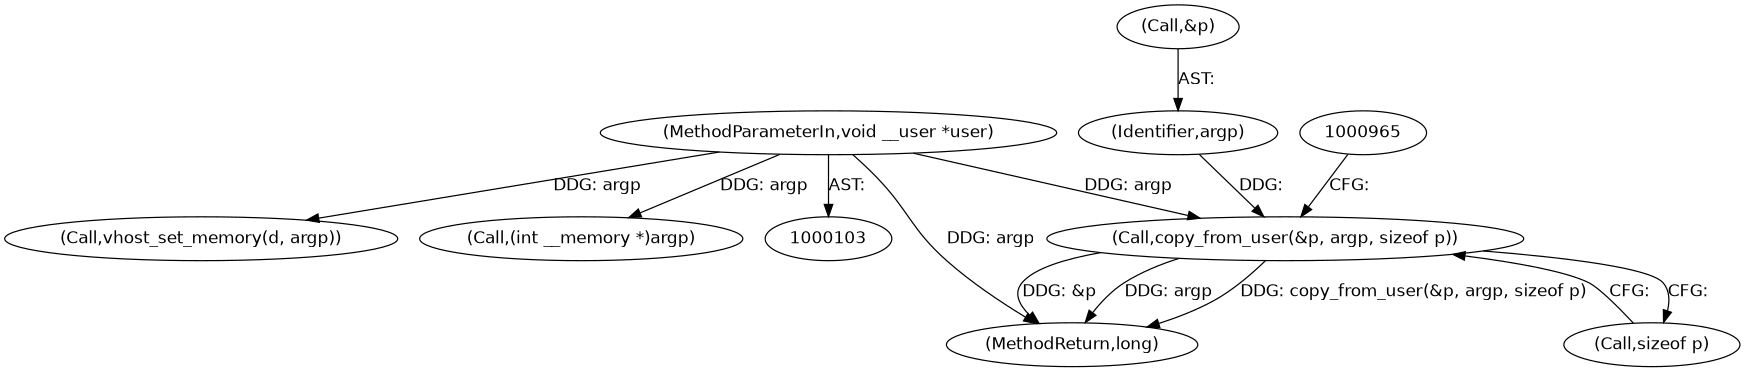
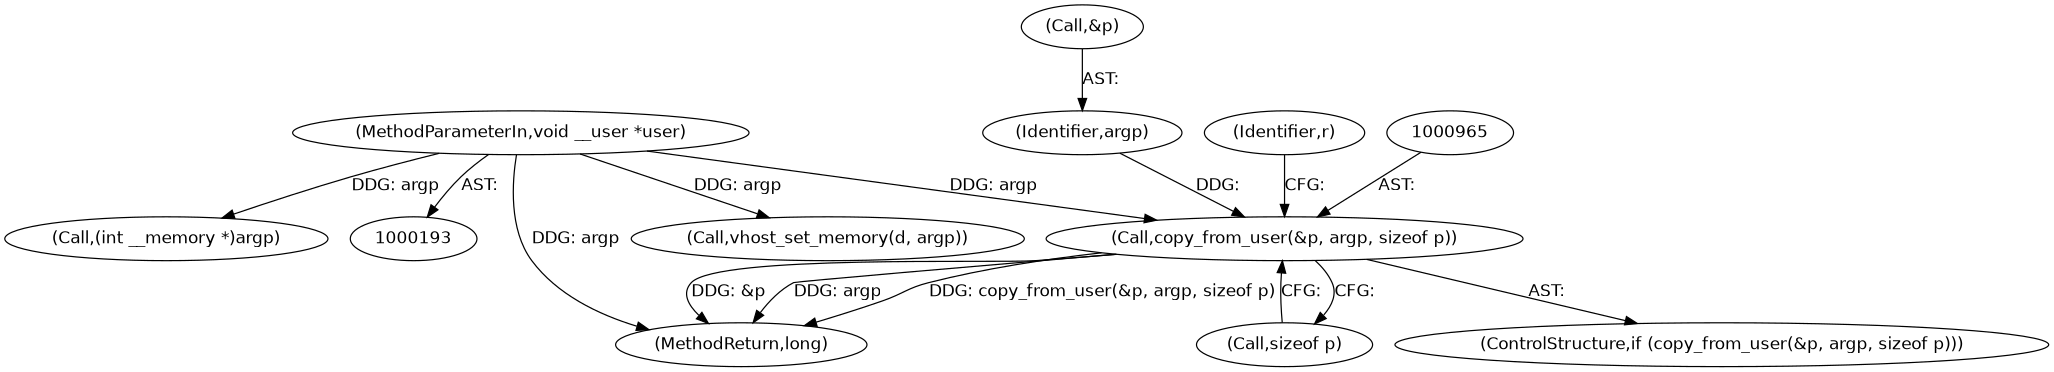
none -> (1285, 133)
(1352, 186) -> (1400, 186)
(829, 239) -> (414, 239)
none -> (1722, 345)
